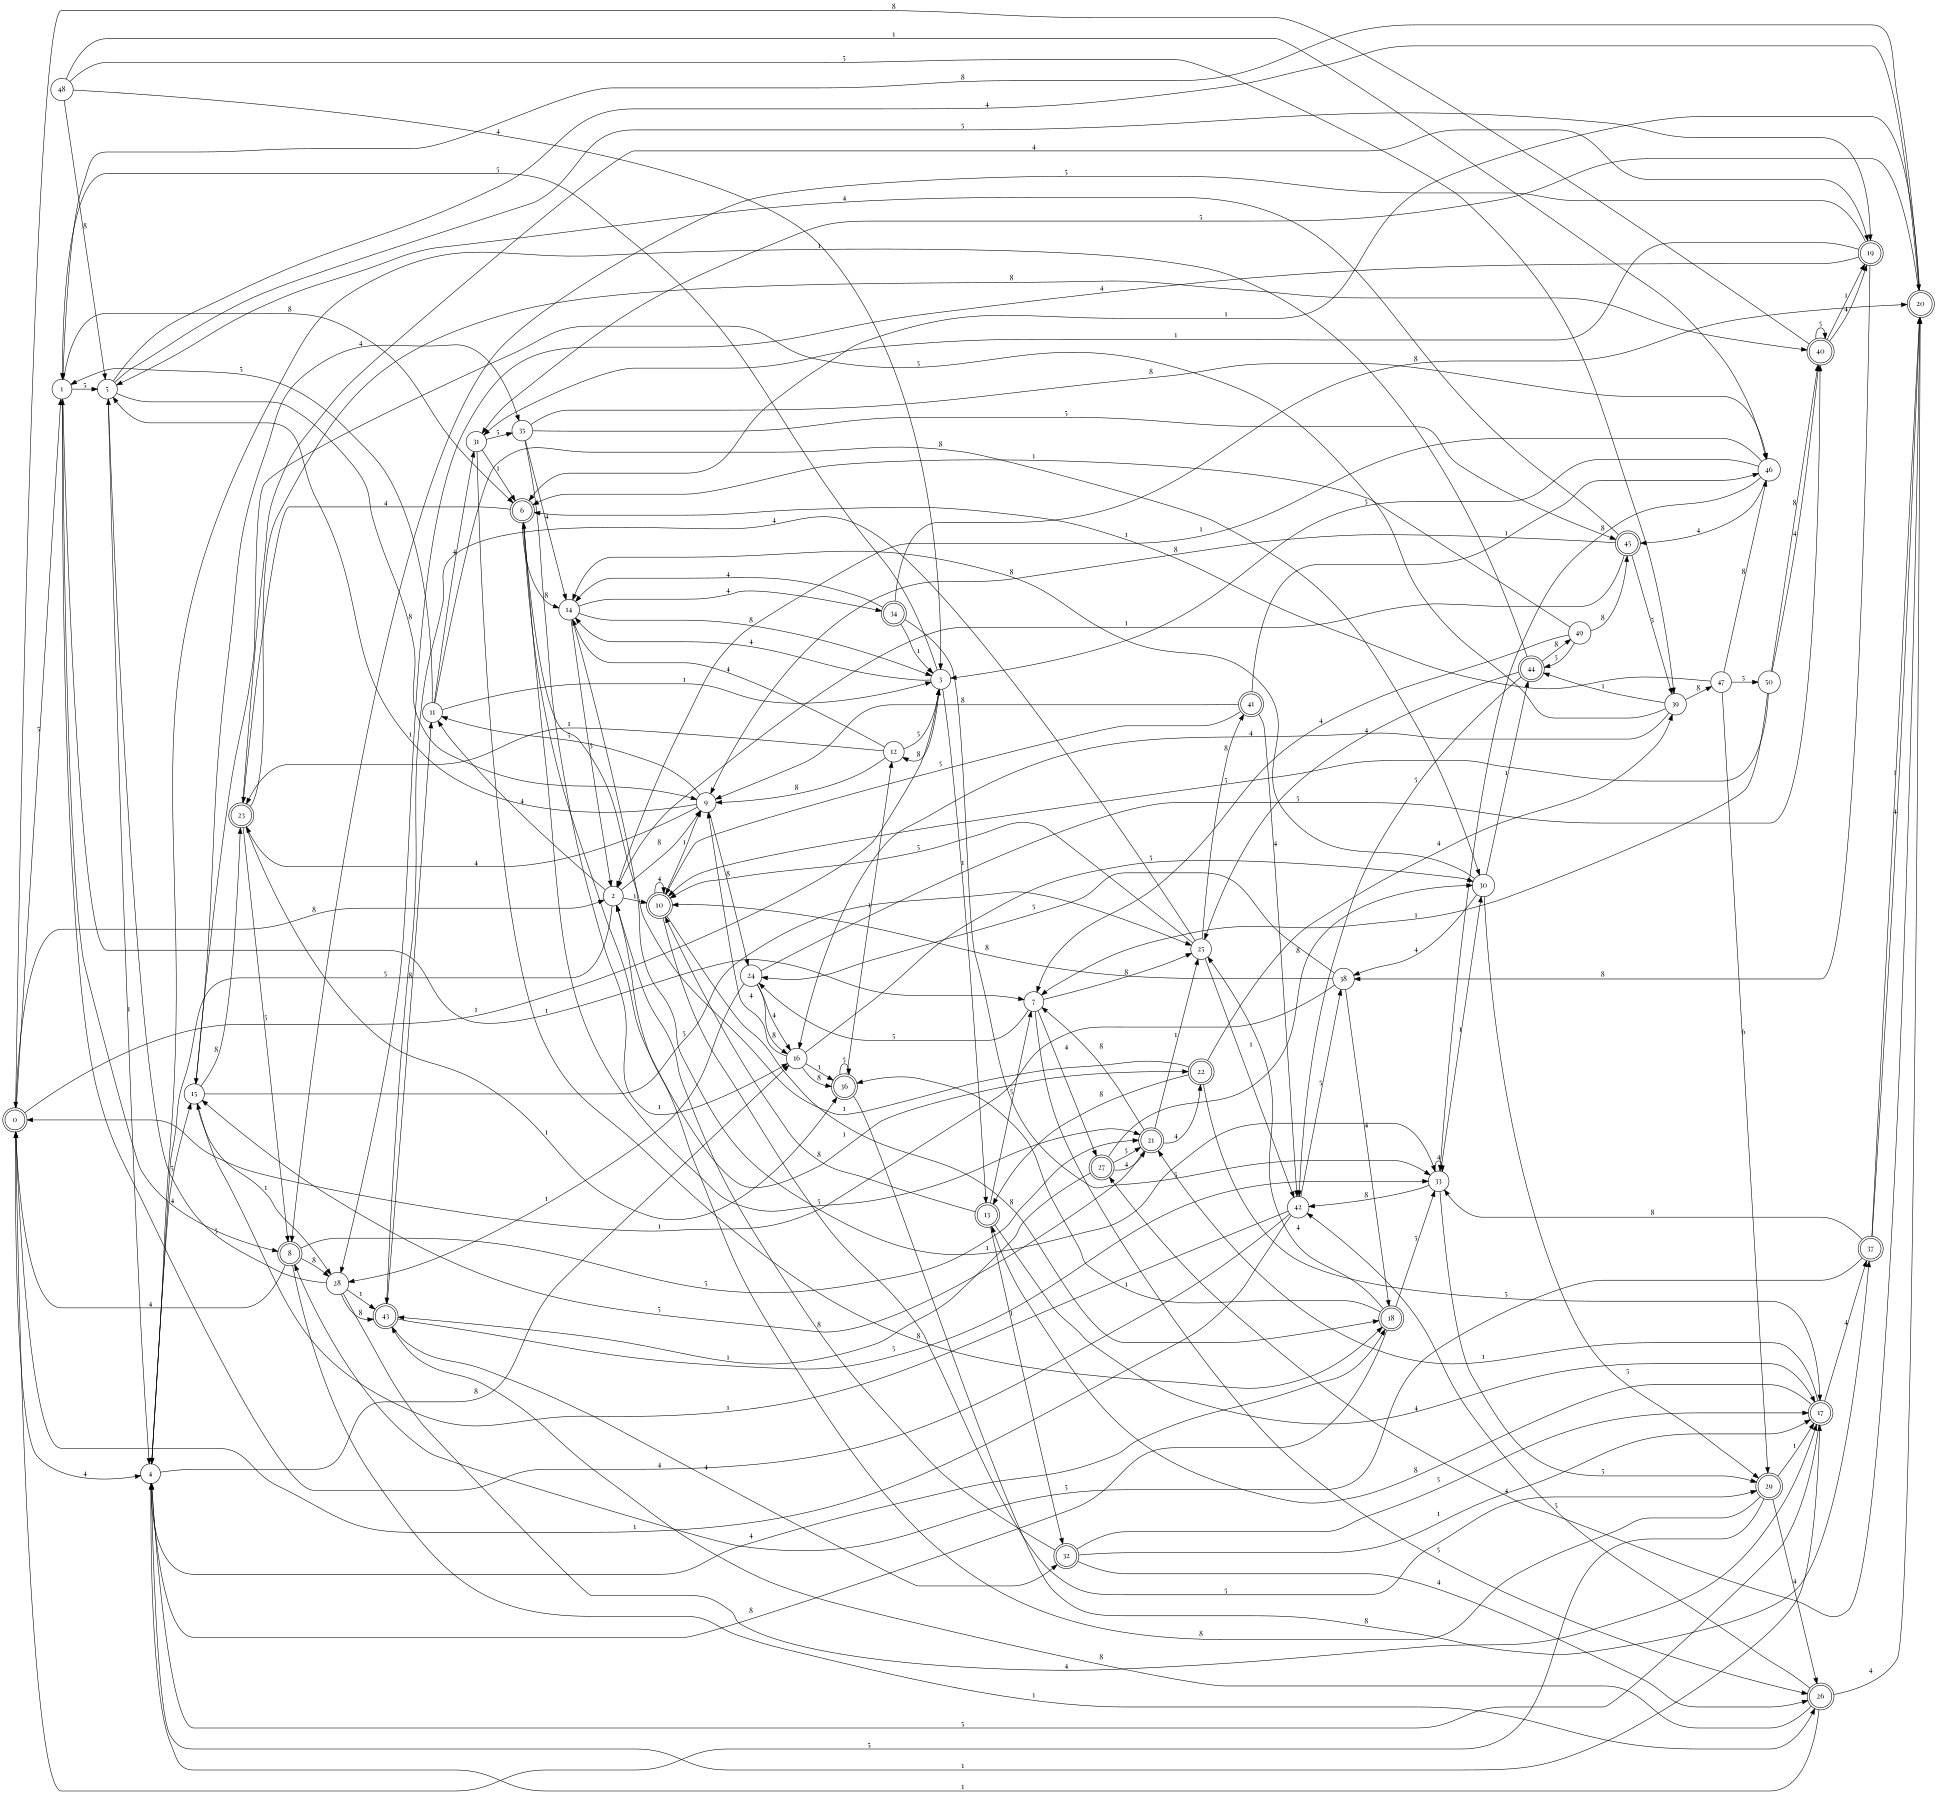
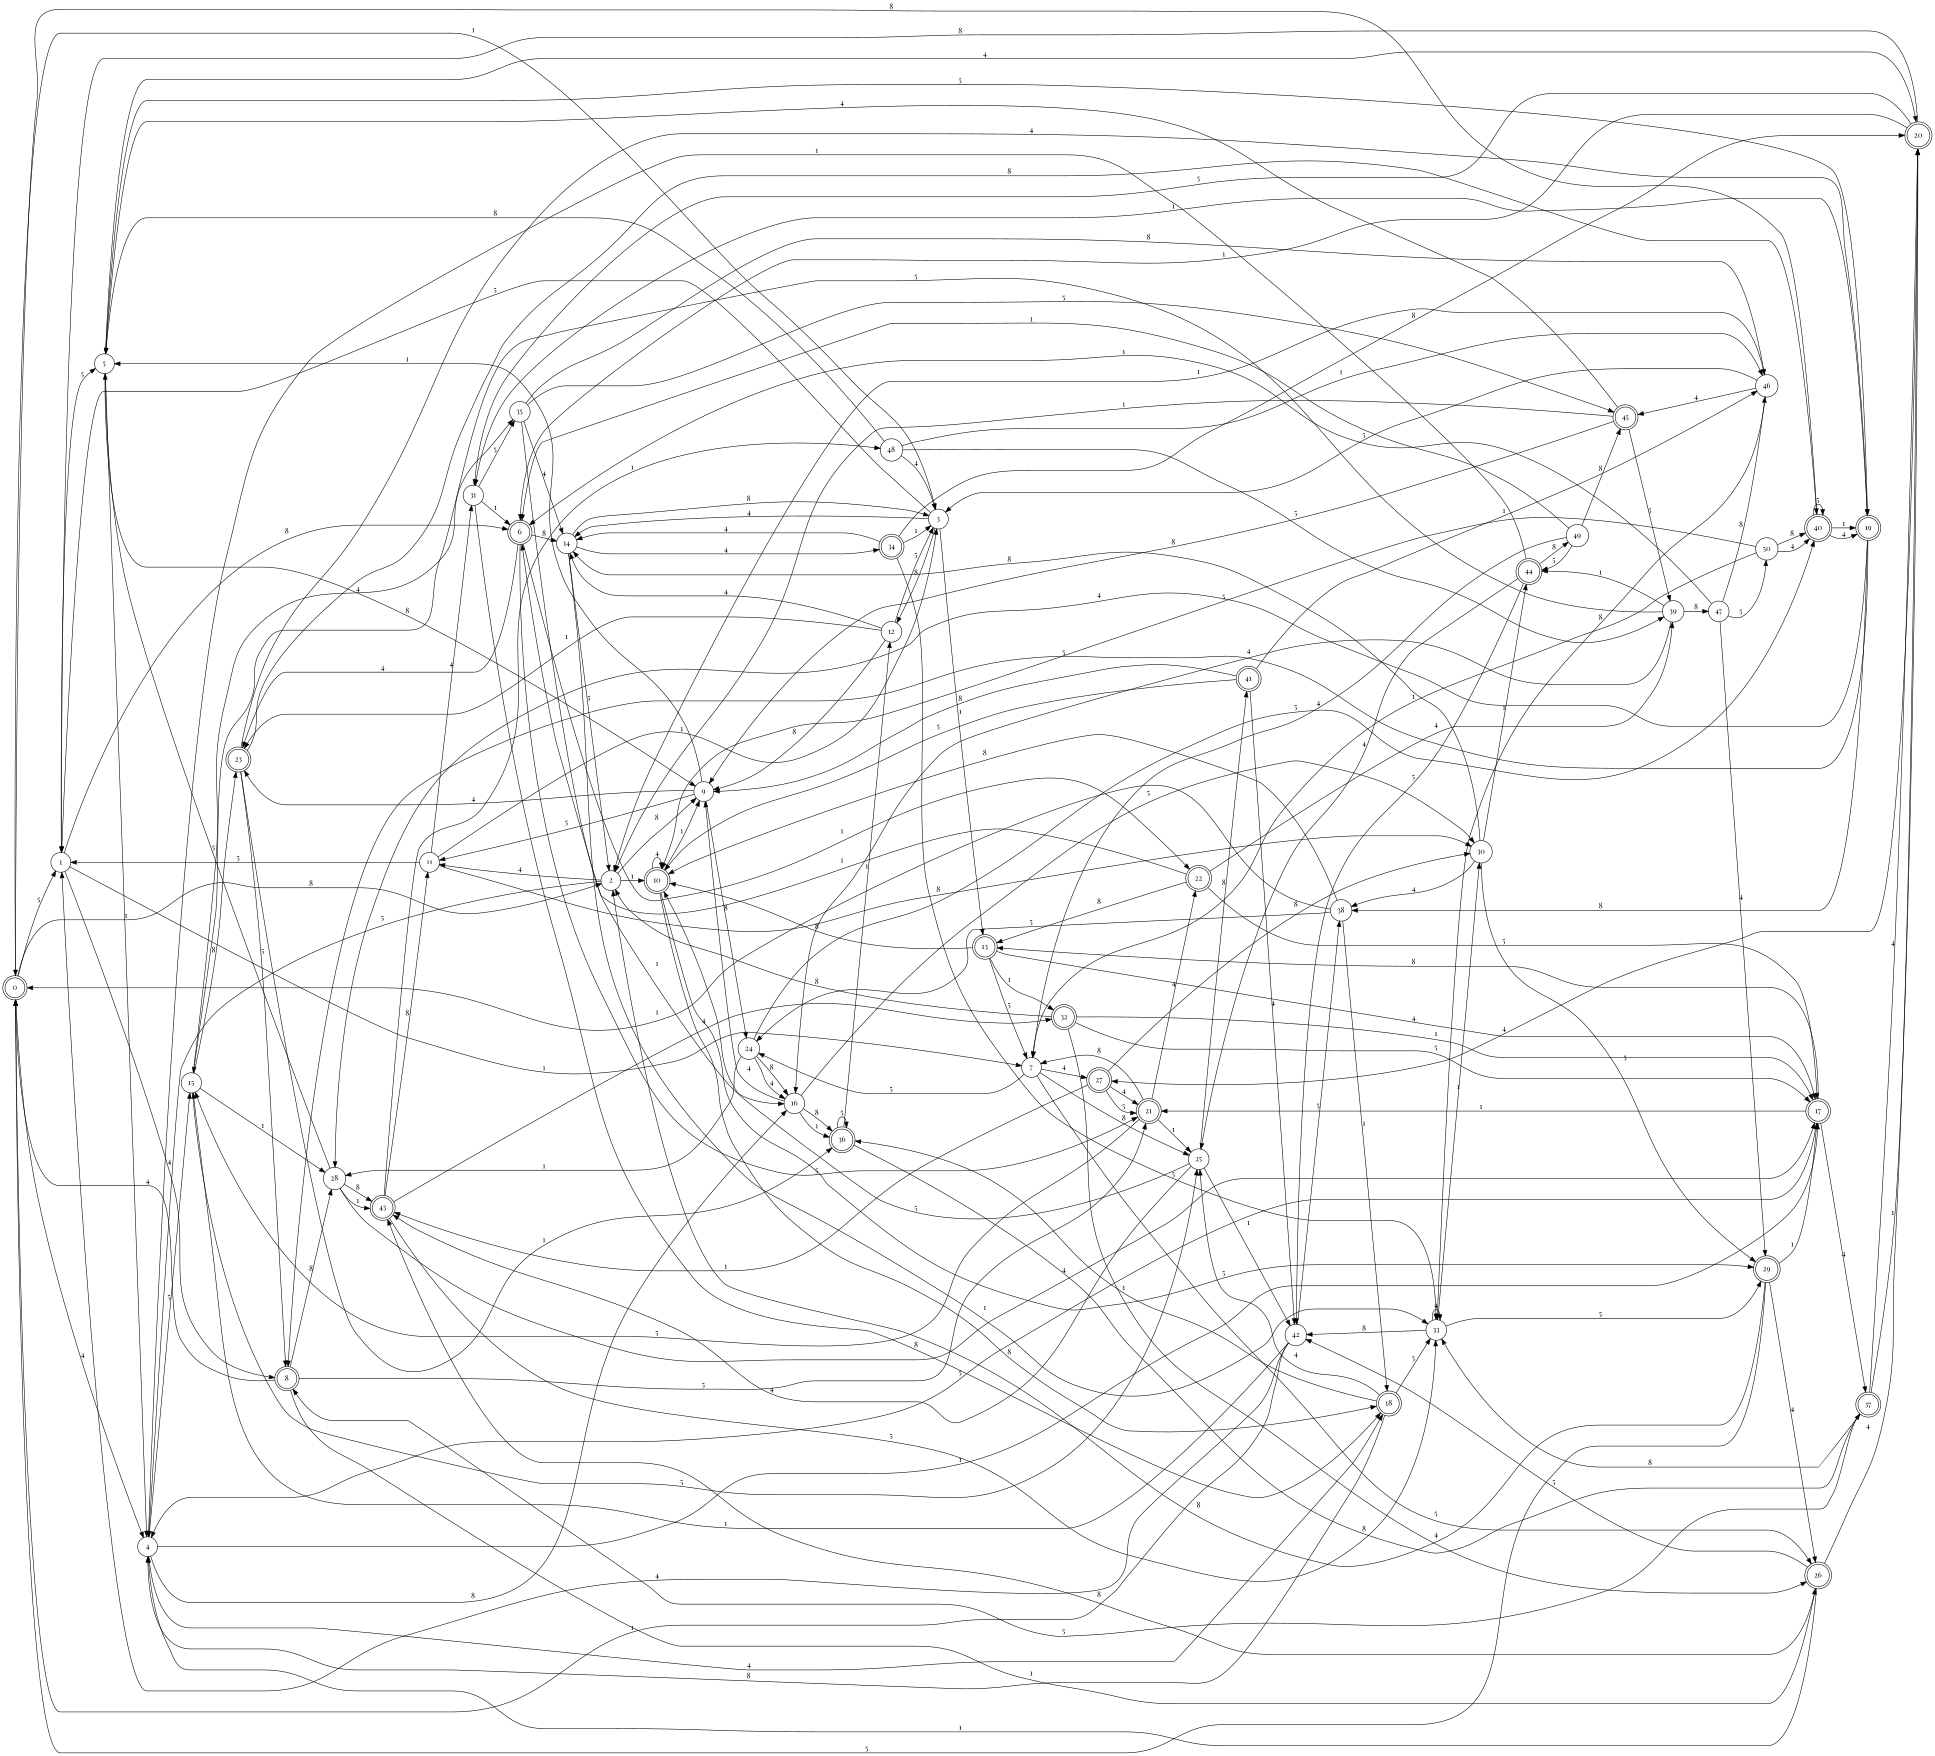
none -> (518, 710)
(1744, 1032) -> (1741, 897)
(1366, 1125) -> (1364, 1124)
